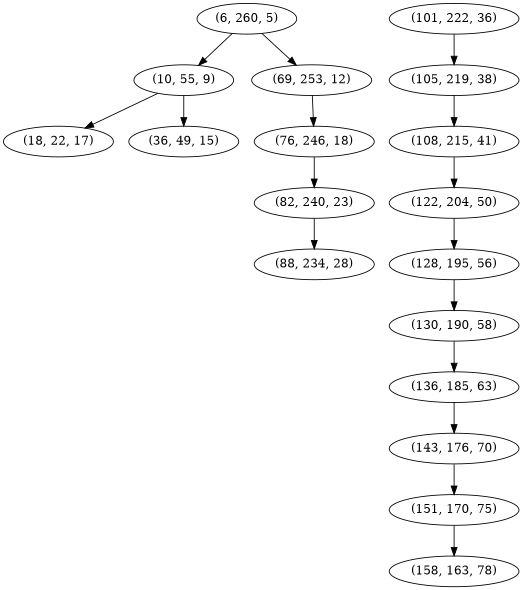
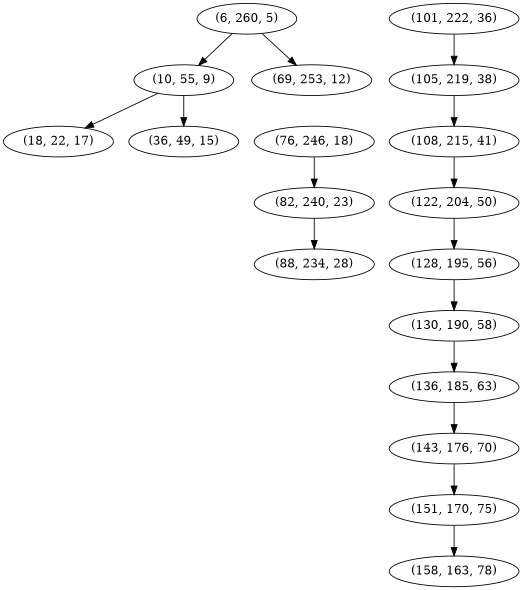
(313, 107) -> none
